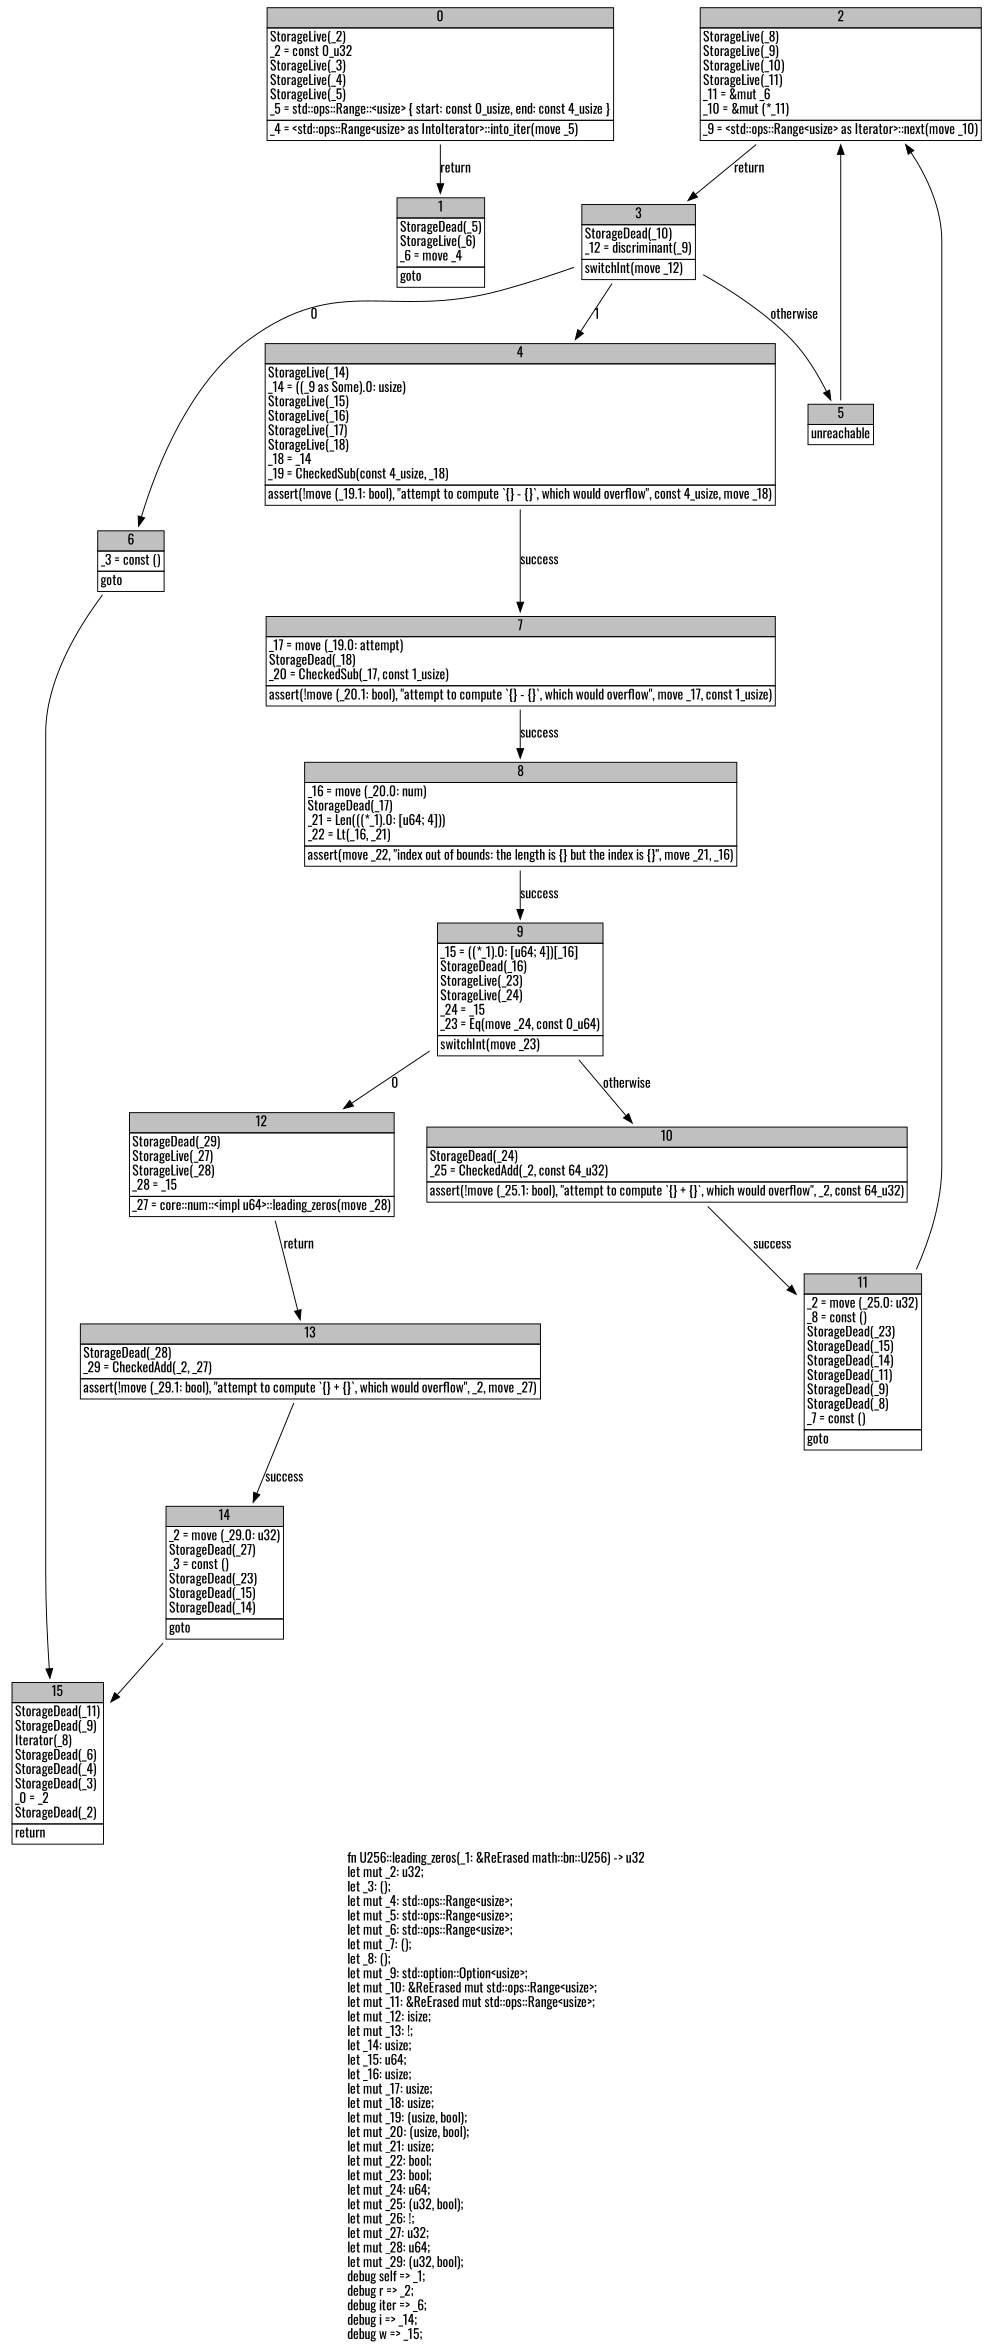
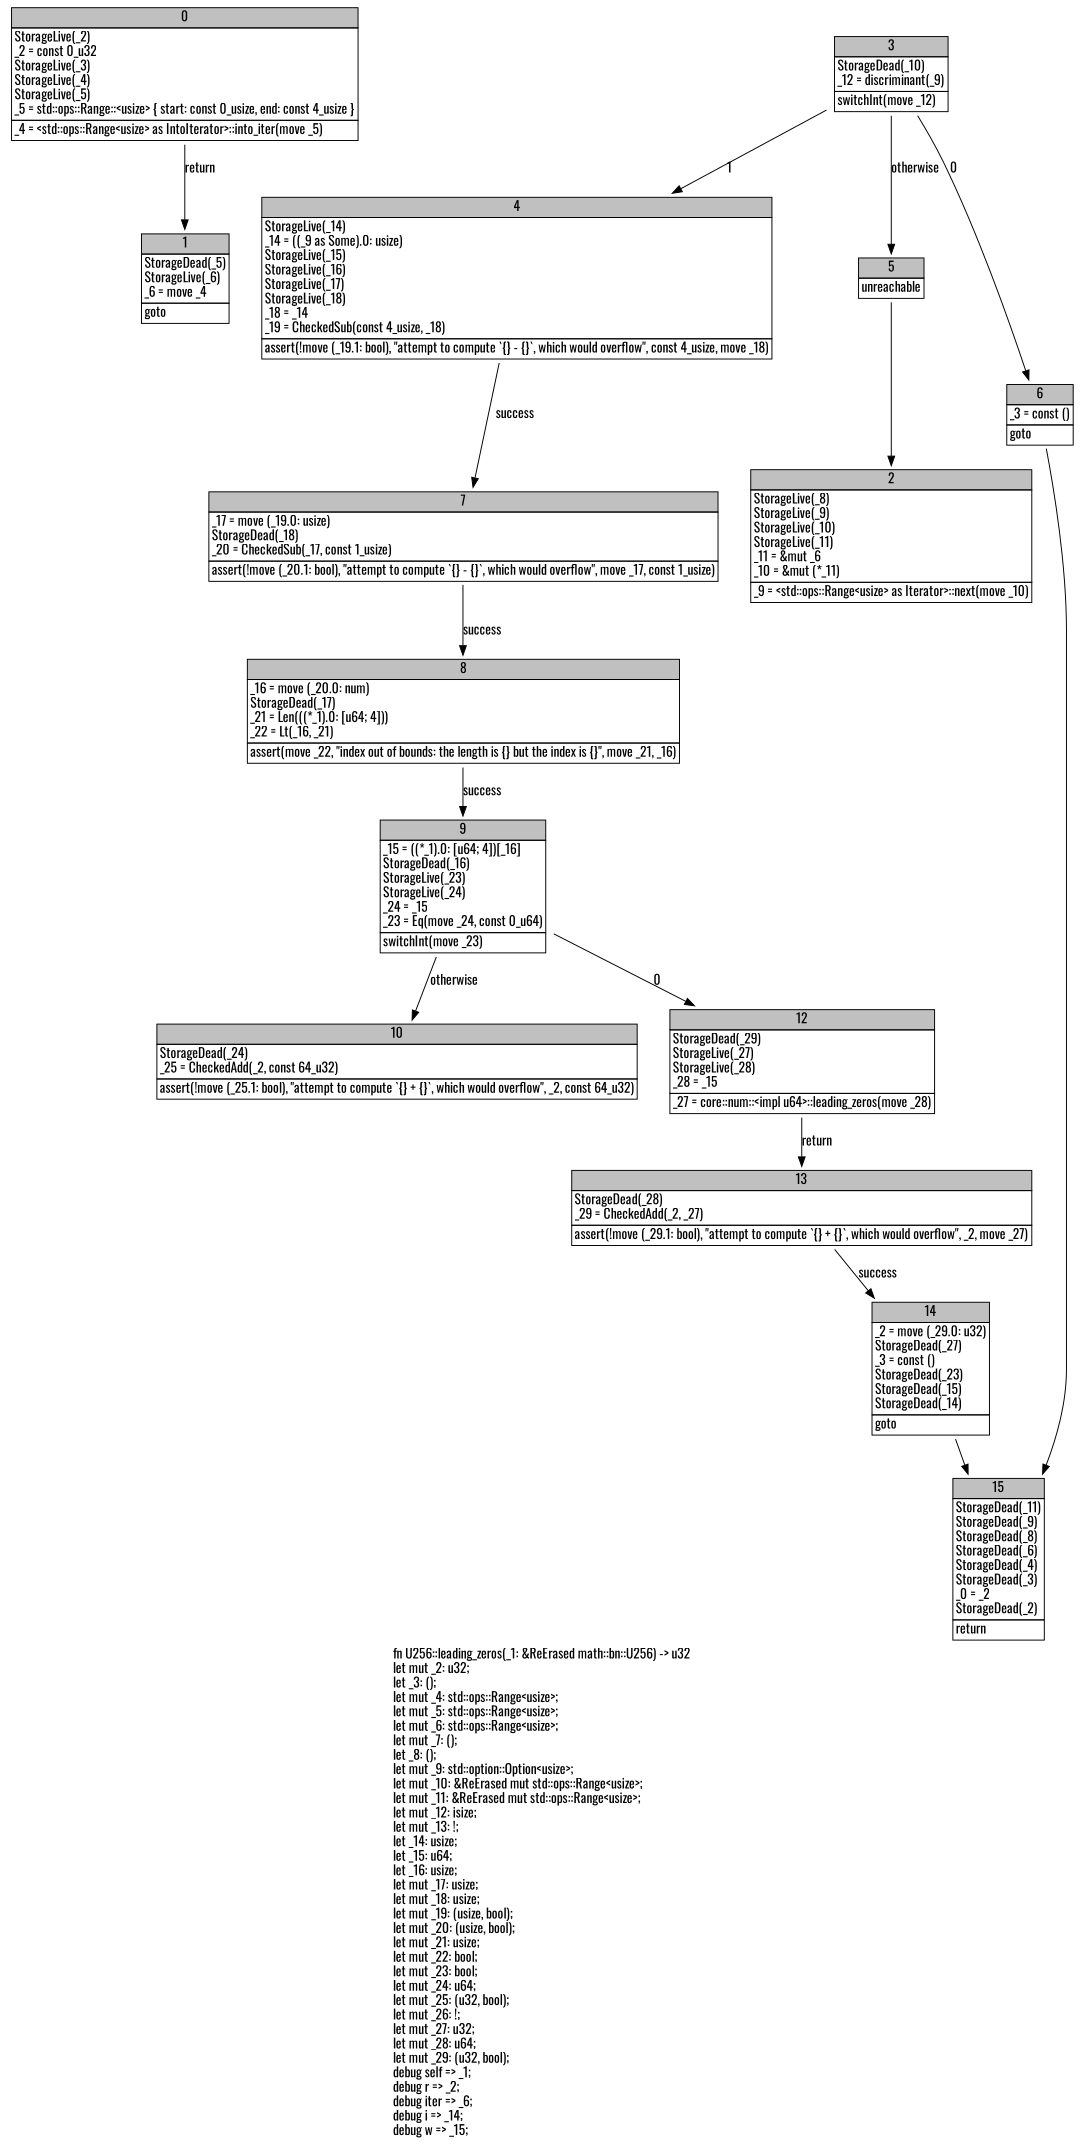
(726, 169) -> none
(336, 646) -> (271, 522)
(863, 1361) -> none
(44, 1741) -> (997, 1537)
